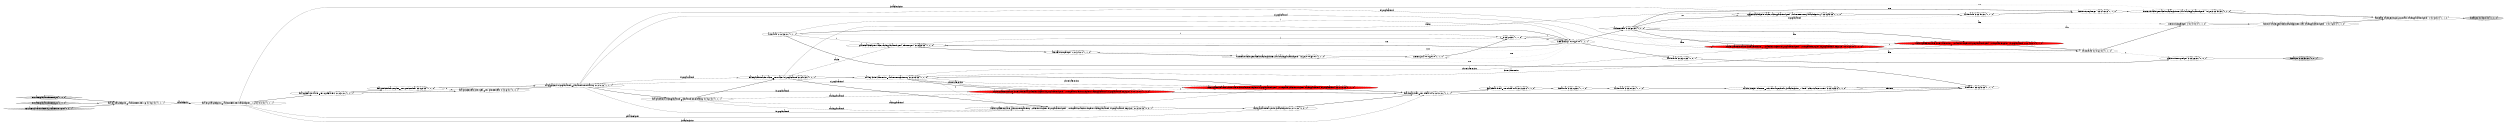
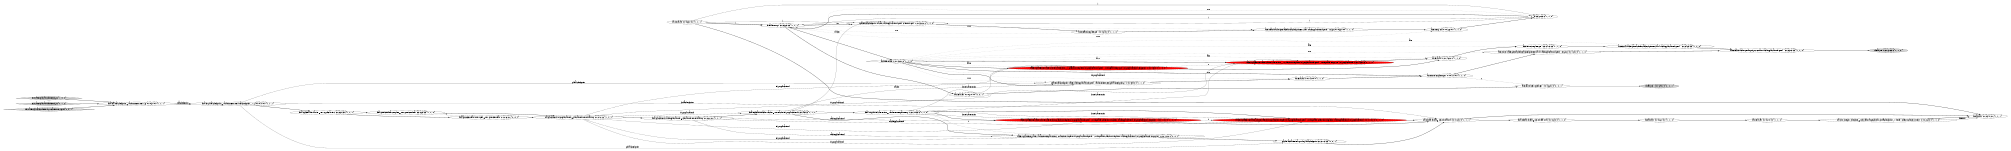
(1334, 51) -> (935, 34)
(2140, 55) -> (1494, 81)
